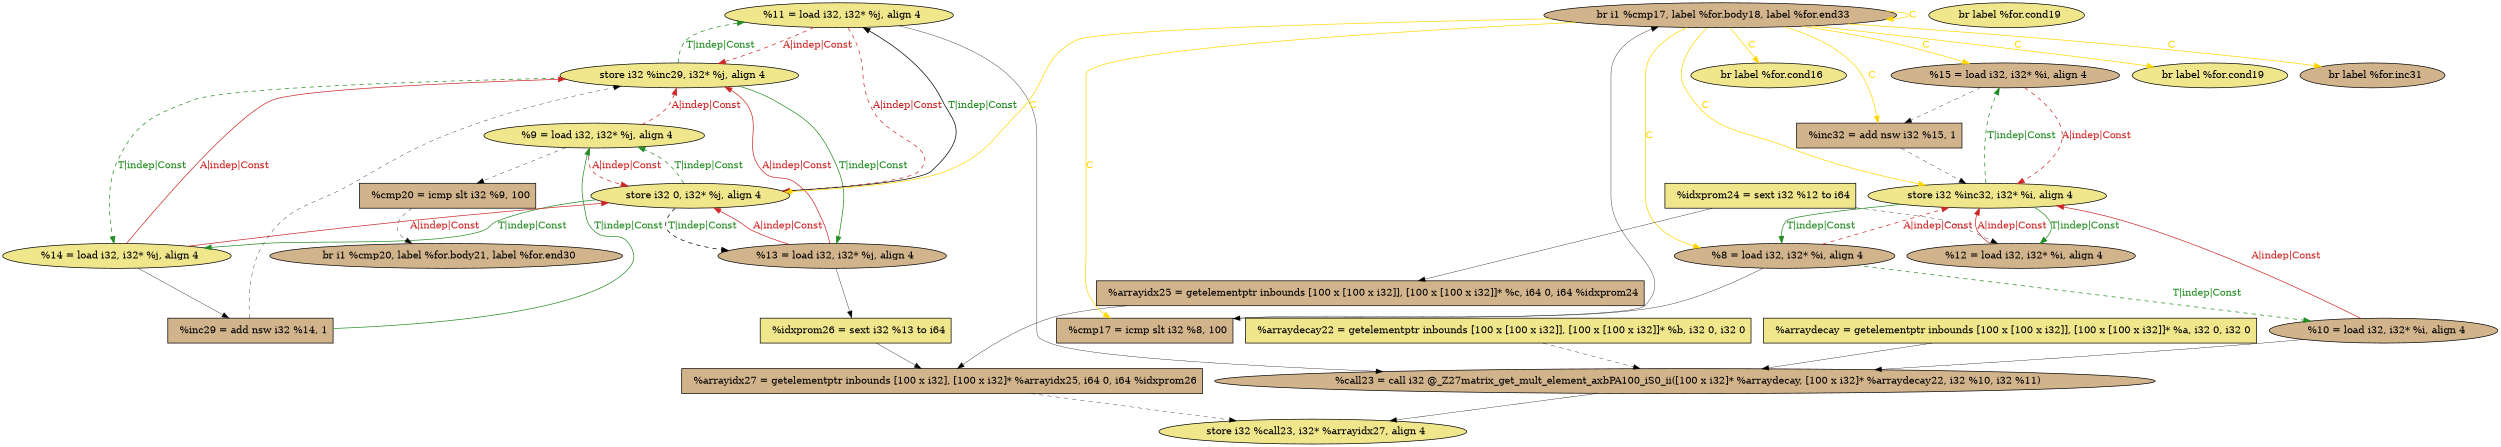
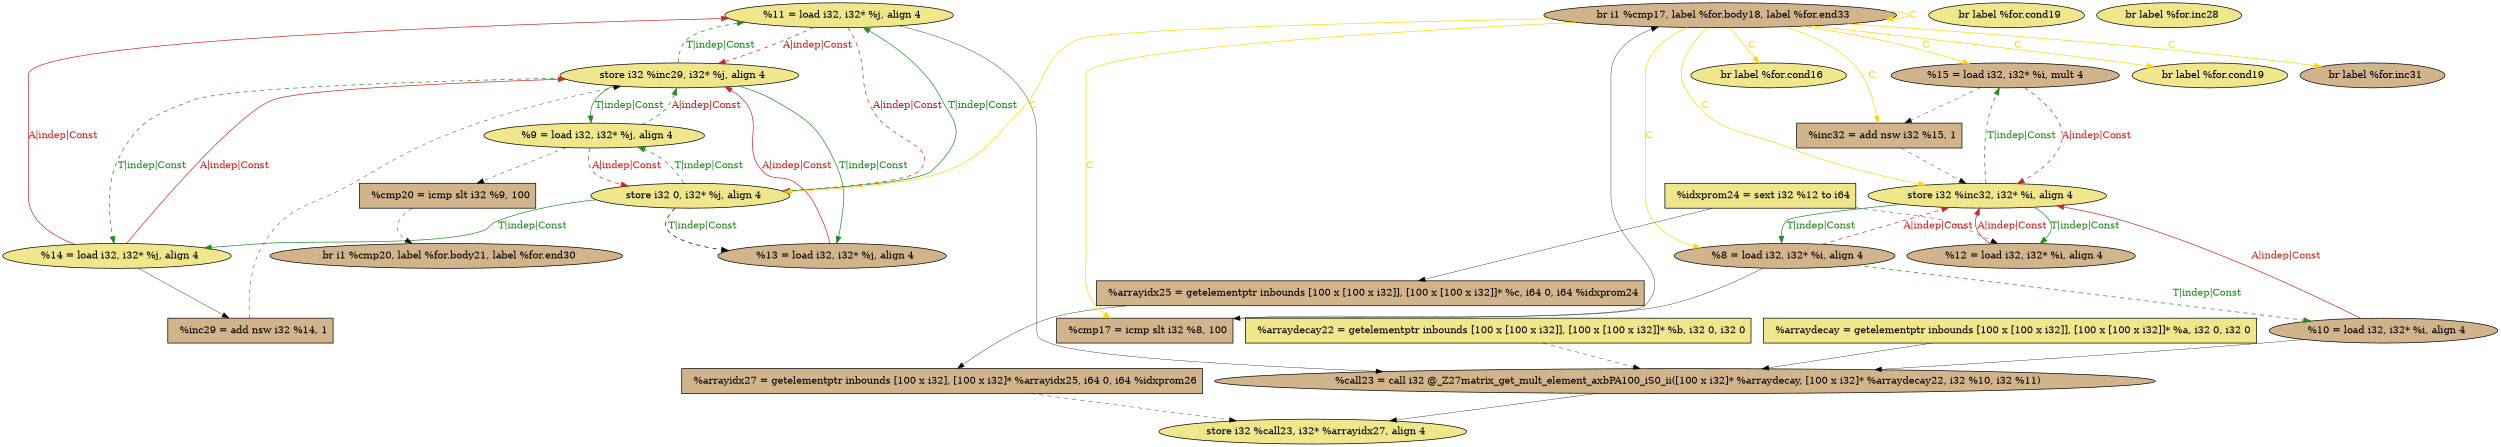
none -> (2169, 15)
(2005, 75) -> (2005, 75)
(661, 113) -> (661, 113)
(943, 159) -> (943, 159)
(384, 223) -> (276, 37)
(753, 231) -> none
(557, 302) -> (597, 98)
(856, 331) -> none
